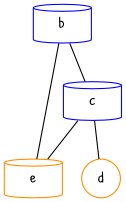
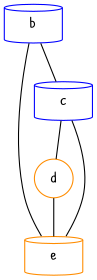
none -> (54, 217)
